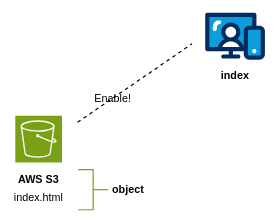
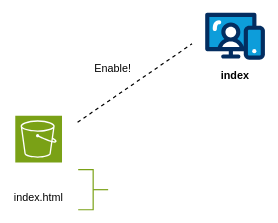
(113, 99) -> (113, 69)
(39, 180) -> none
(128, 190) -> none
